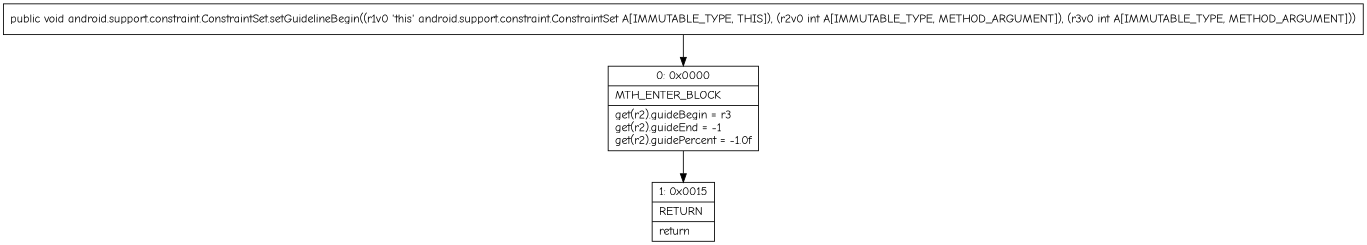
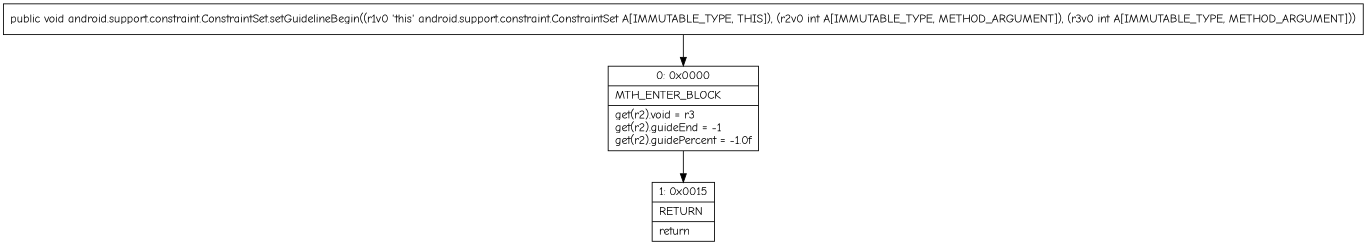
(673, 115) -> (655, 115)
